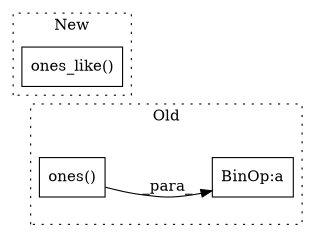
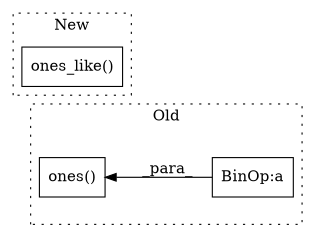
(153, 196) -> (164, 177)
